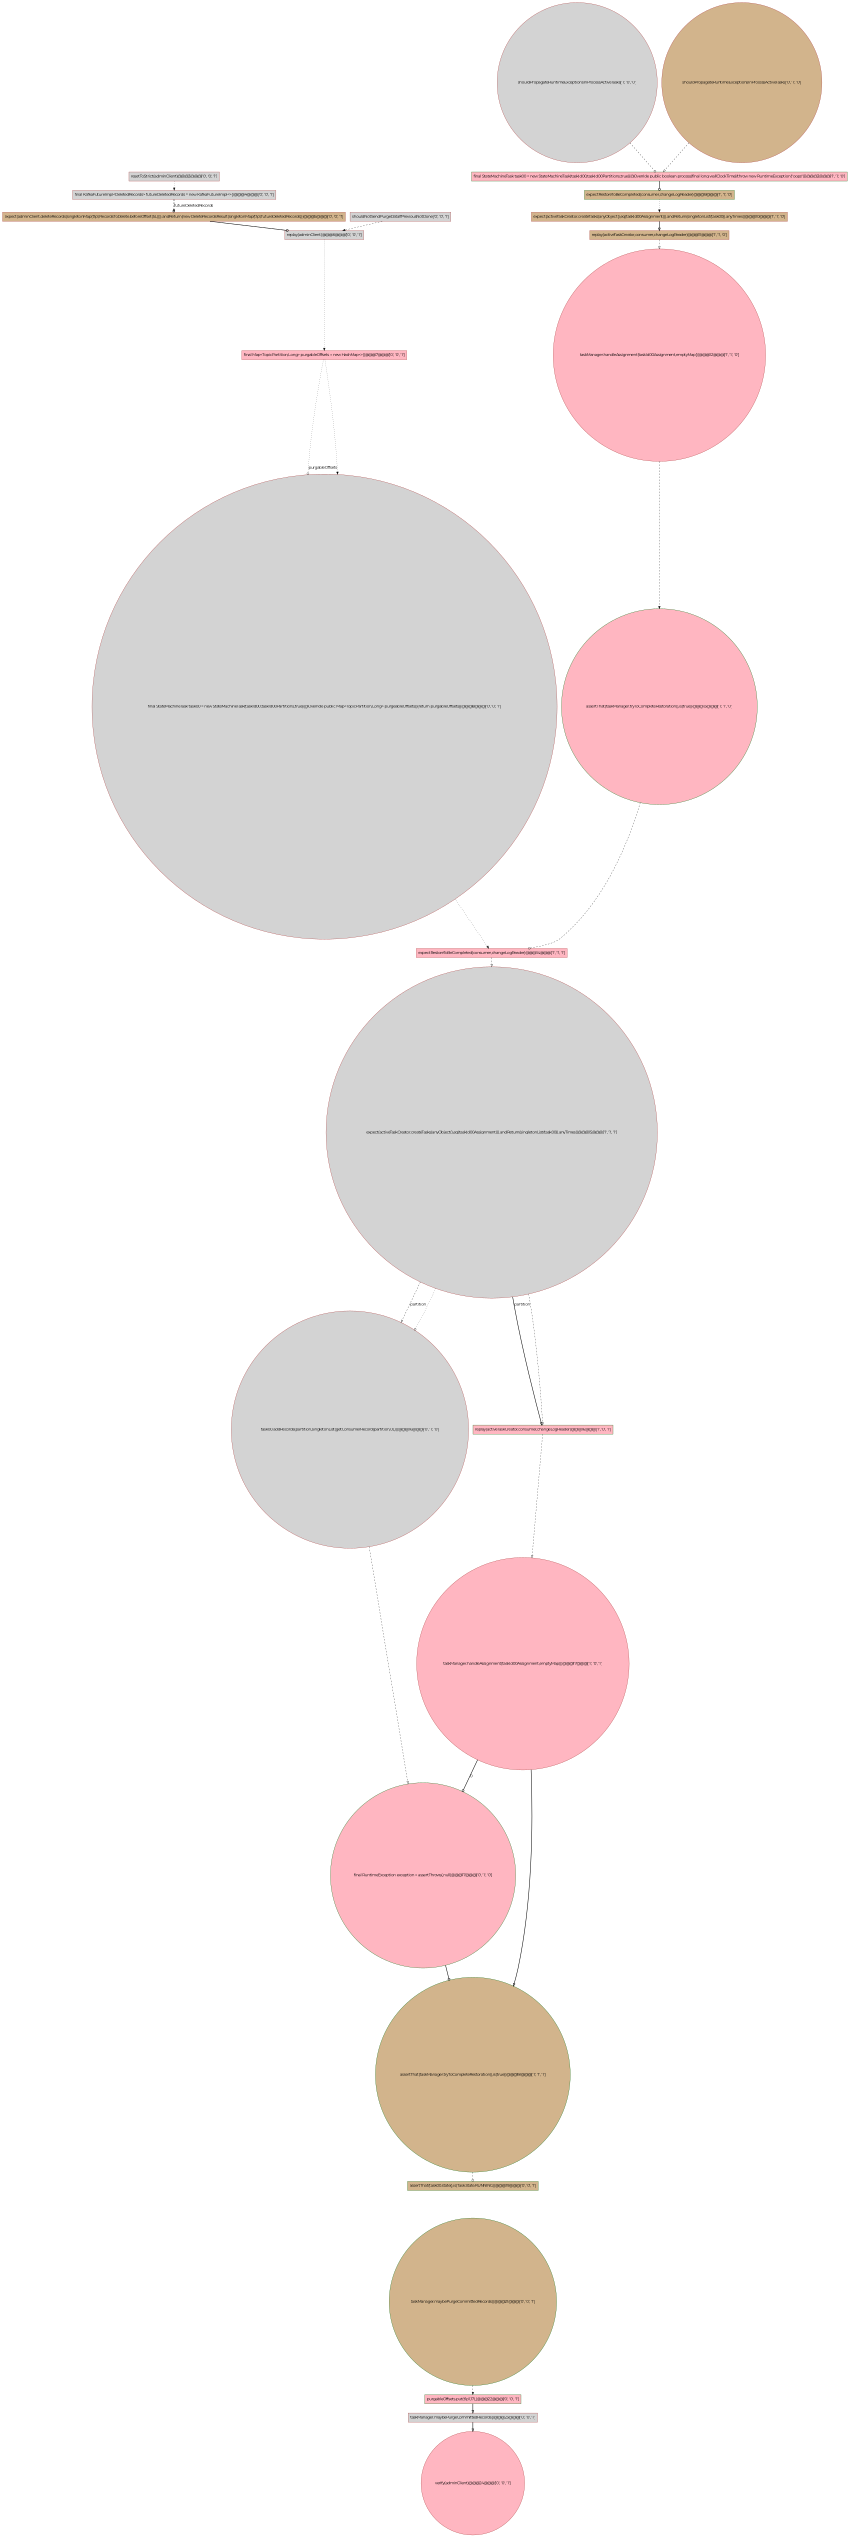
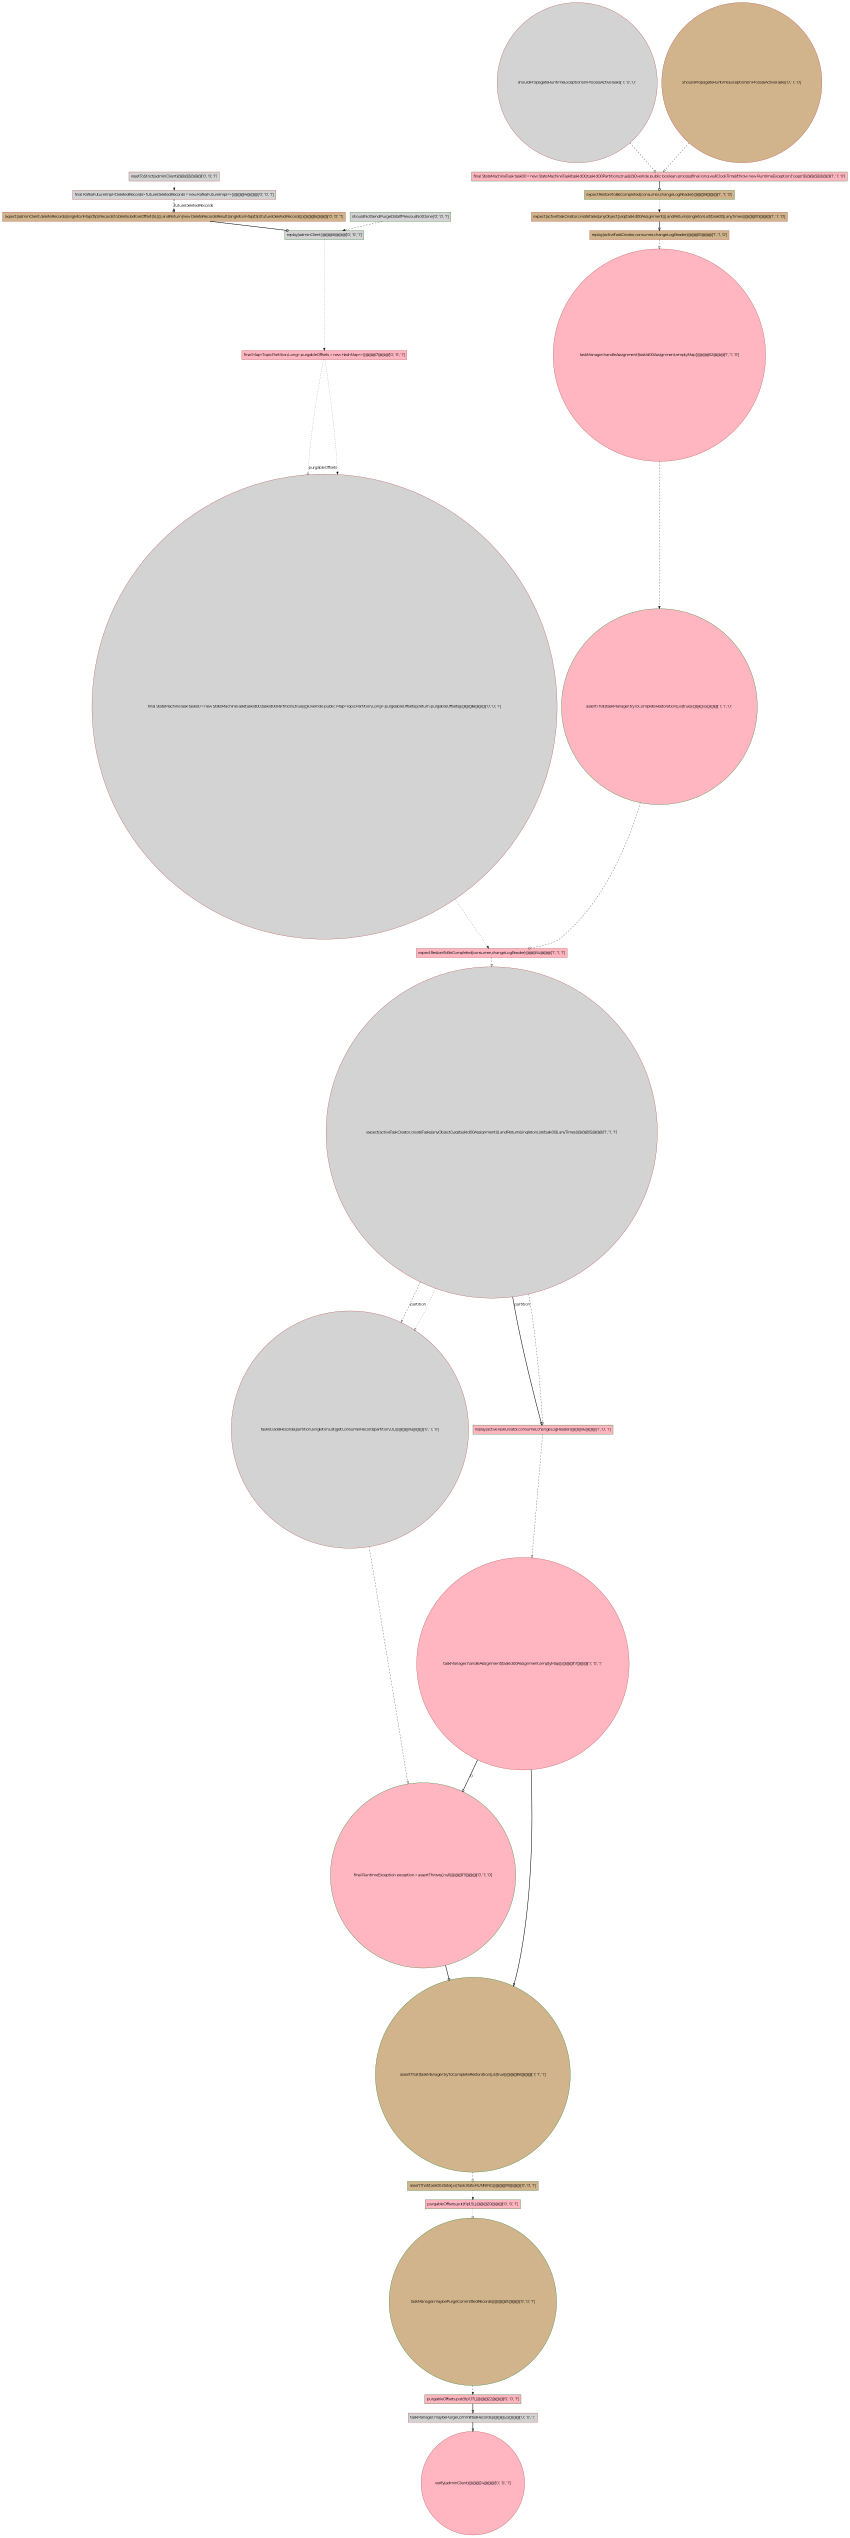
(400, 217) -> (400, 217)
(324, 235) -> (324, 235)
none -> (473, 2204)
